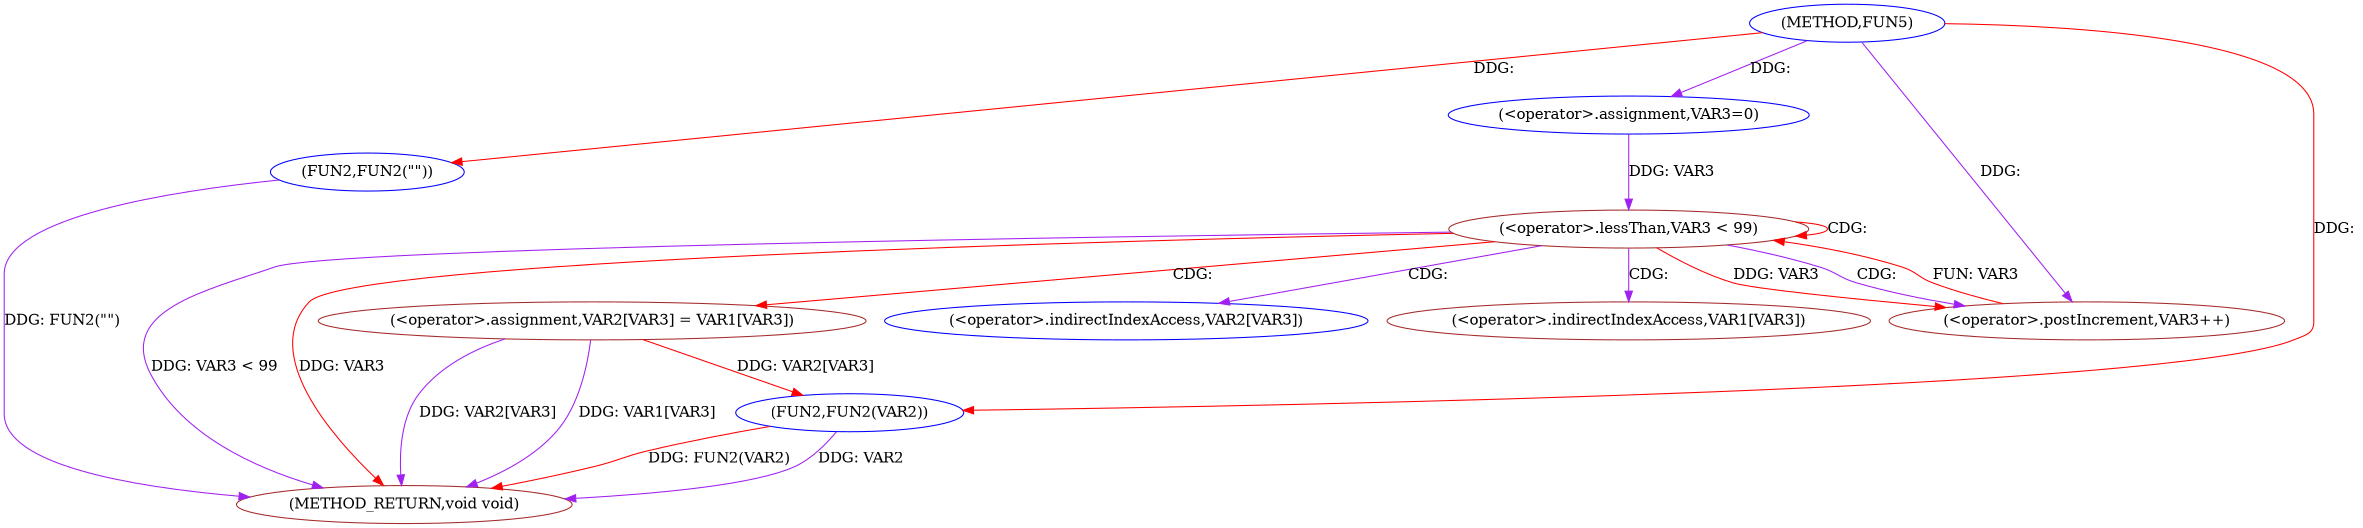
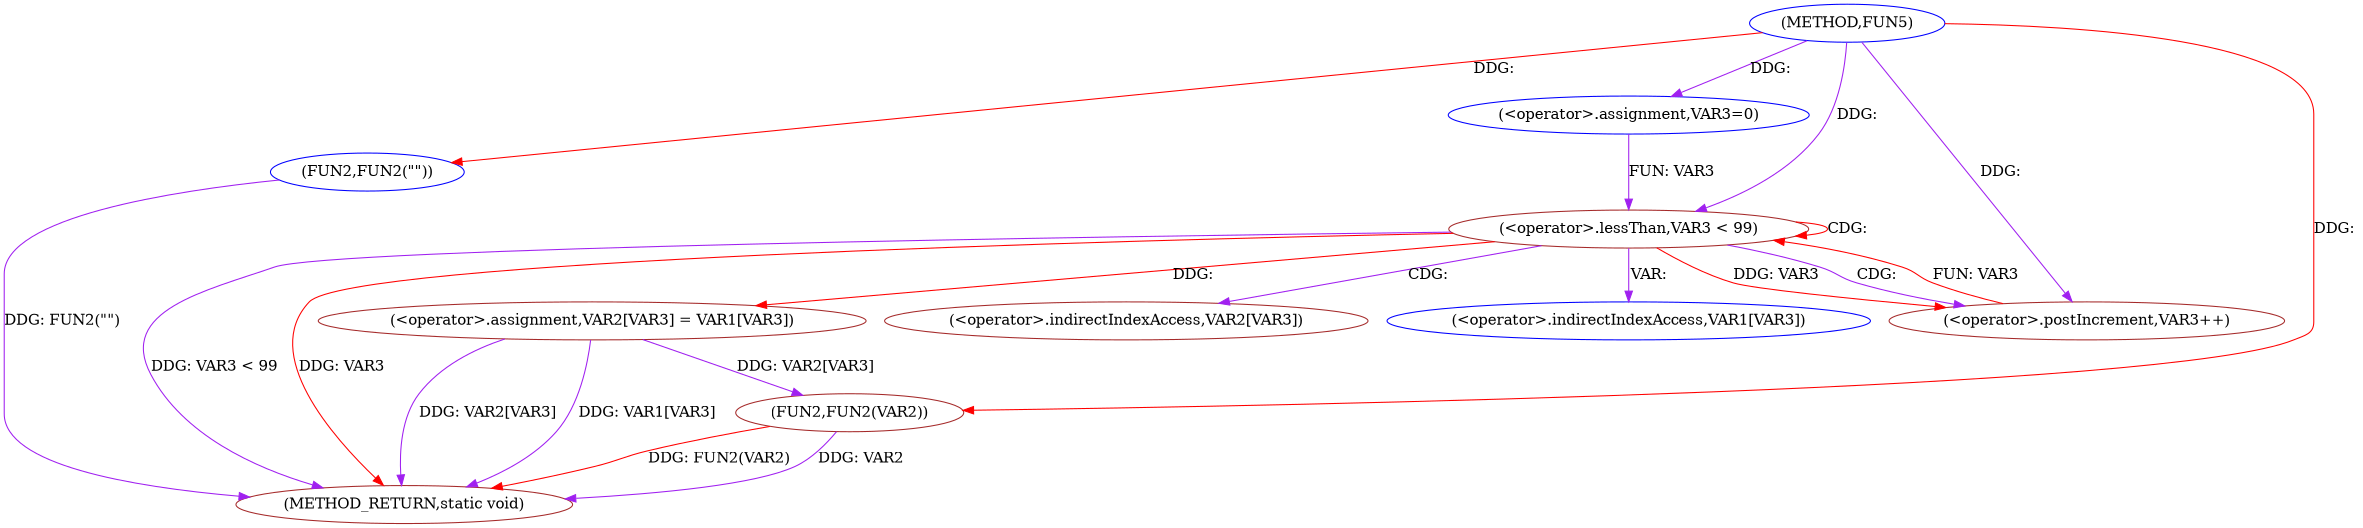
none -> (1806, 149)
(1672, 172) -> (1672, 172)
(1195, 275) -> (1195, 275)
(1651, 275) -> (1651, 275)
(1126, 321) -> (1126, 321)
(1629, 321) -> (1629, 321)
(718, 366) -> (718, 366)
(850, 413) -> (850, 413)
(404, 505) -> (404, 505)
